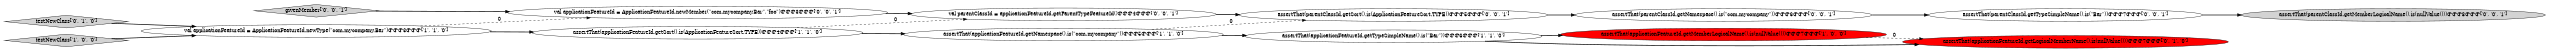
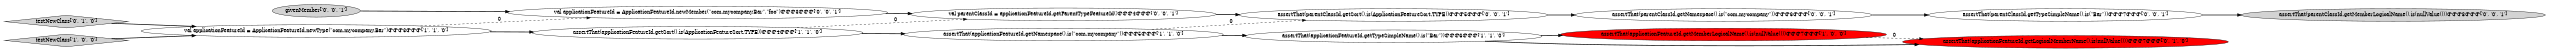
(316, 11) -> (316, 11)
